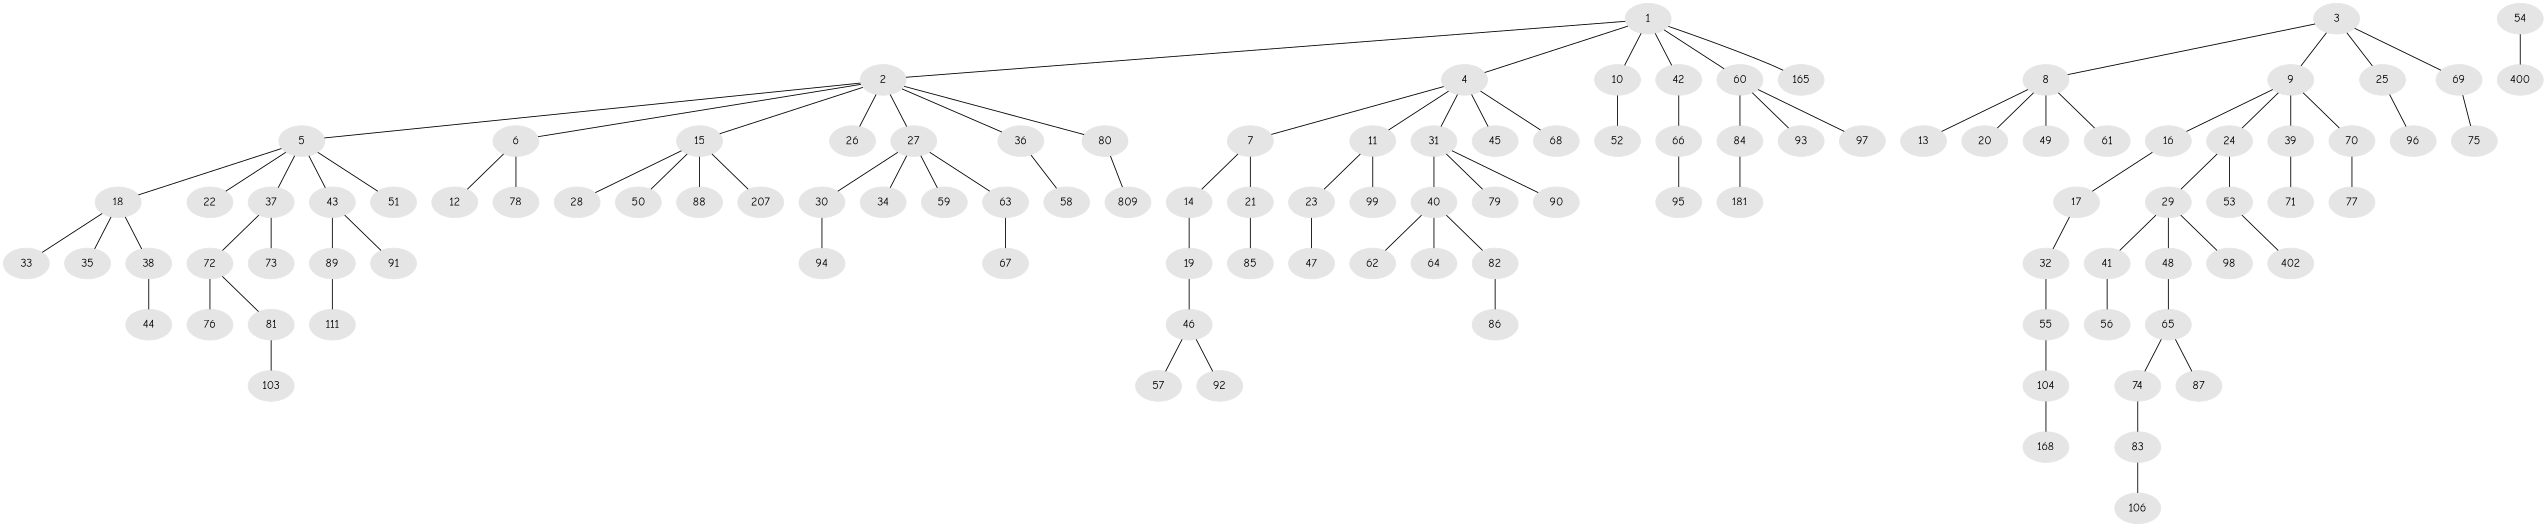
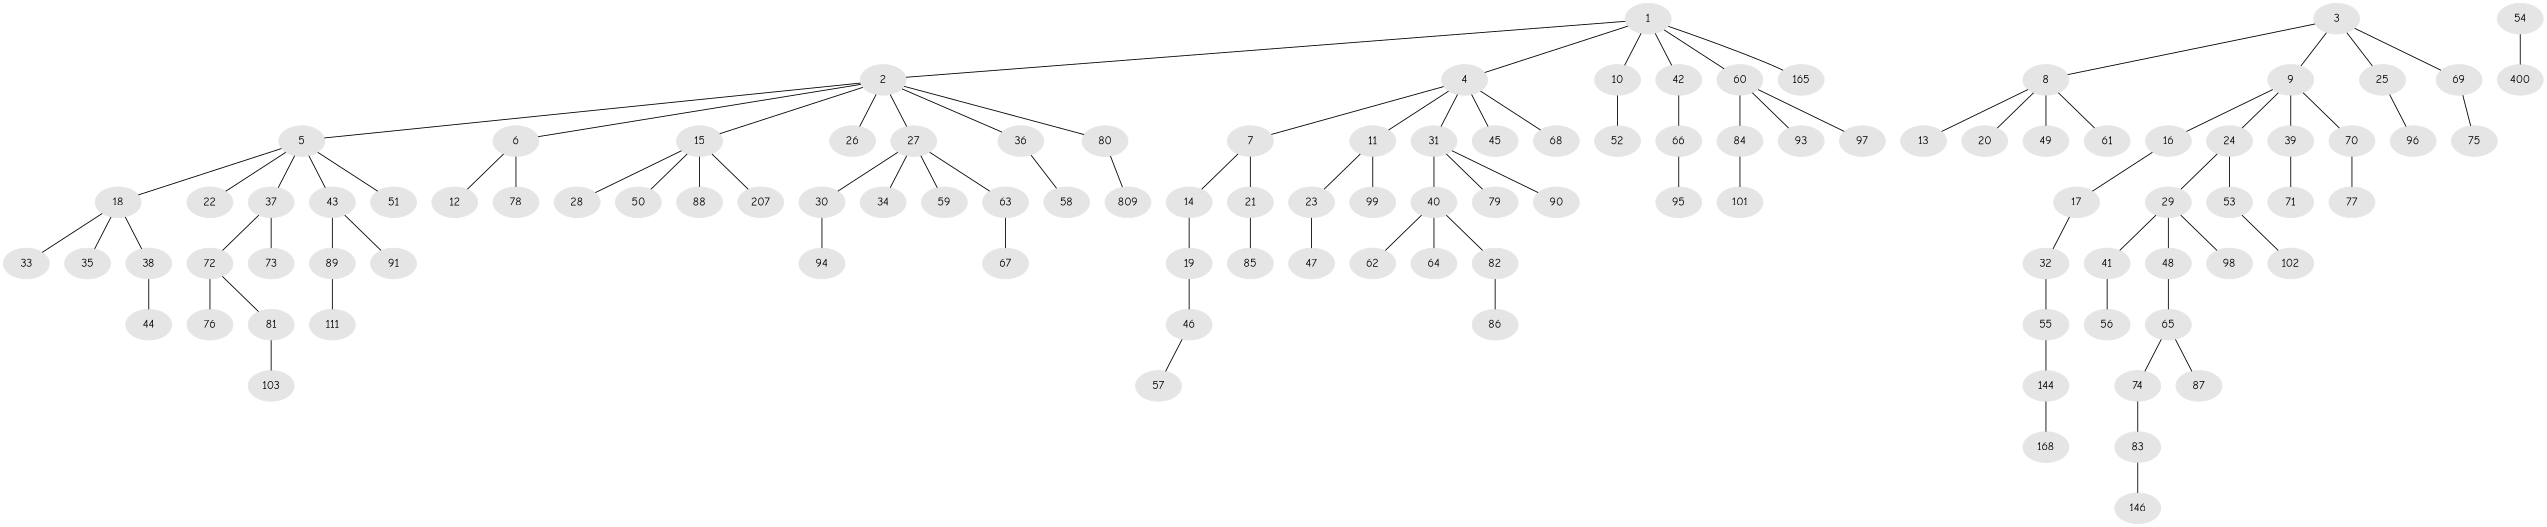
(1740, 202) -> (1740, 202)
(2291, 264) -> (2291, 264)
(1220, 386) -> none
(2046, 386) -> (2046, 386)
(2138, 508) -> (2138, 508)
